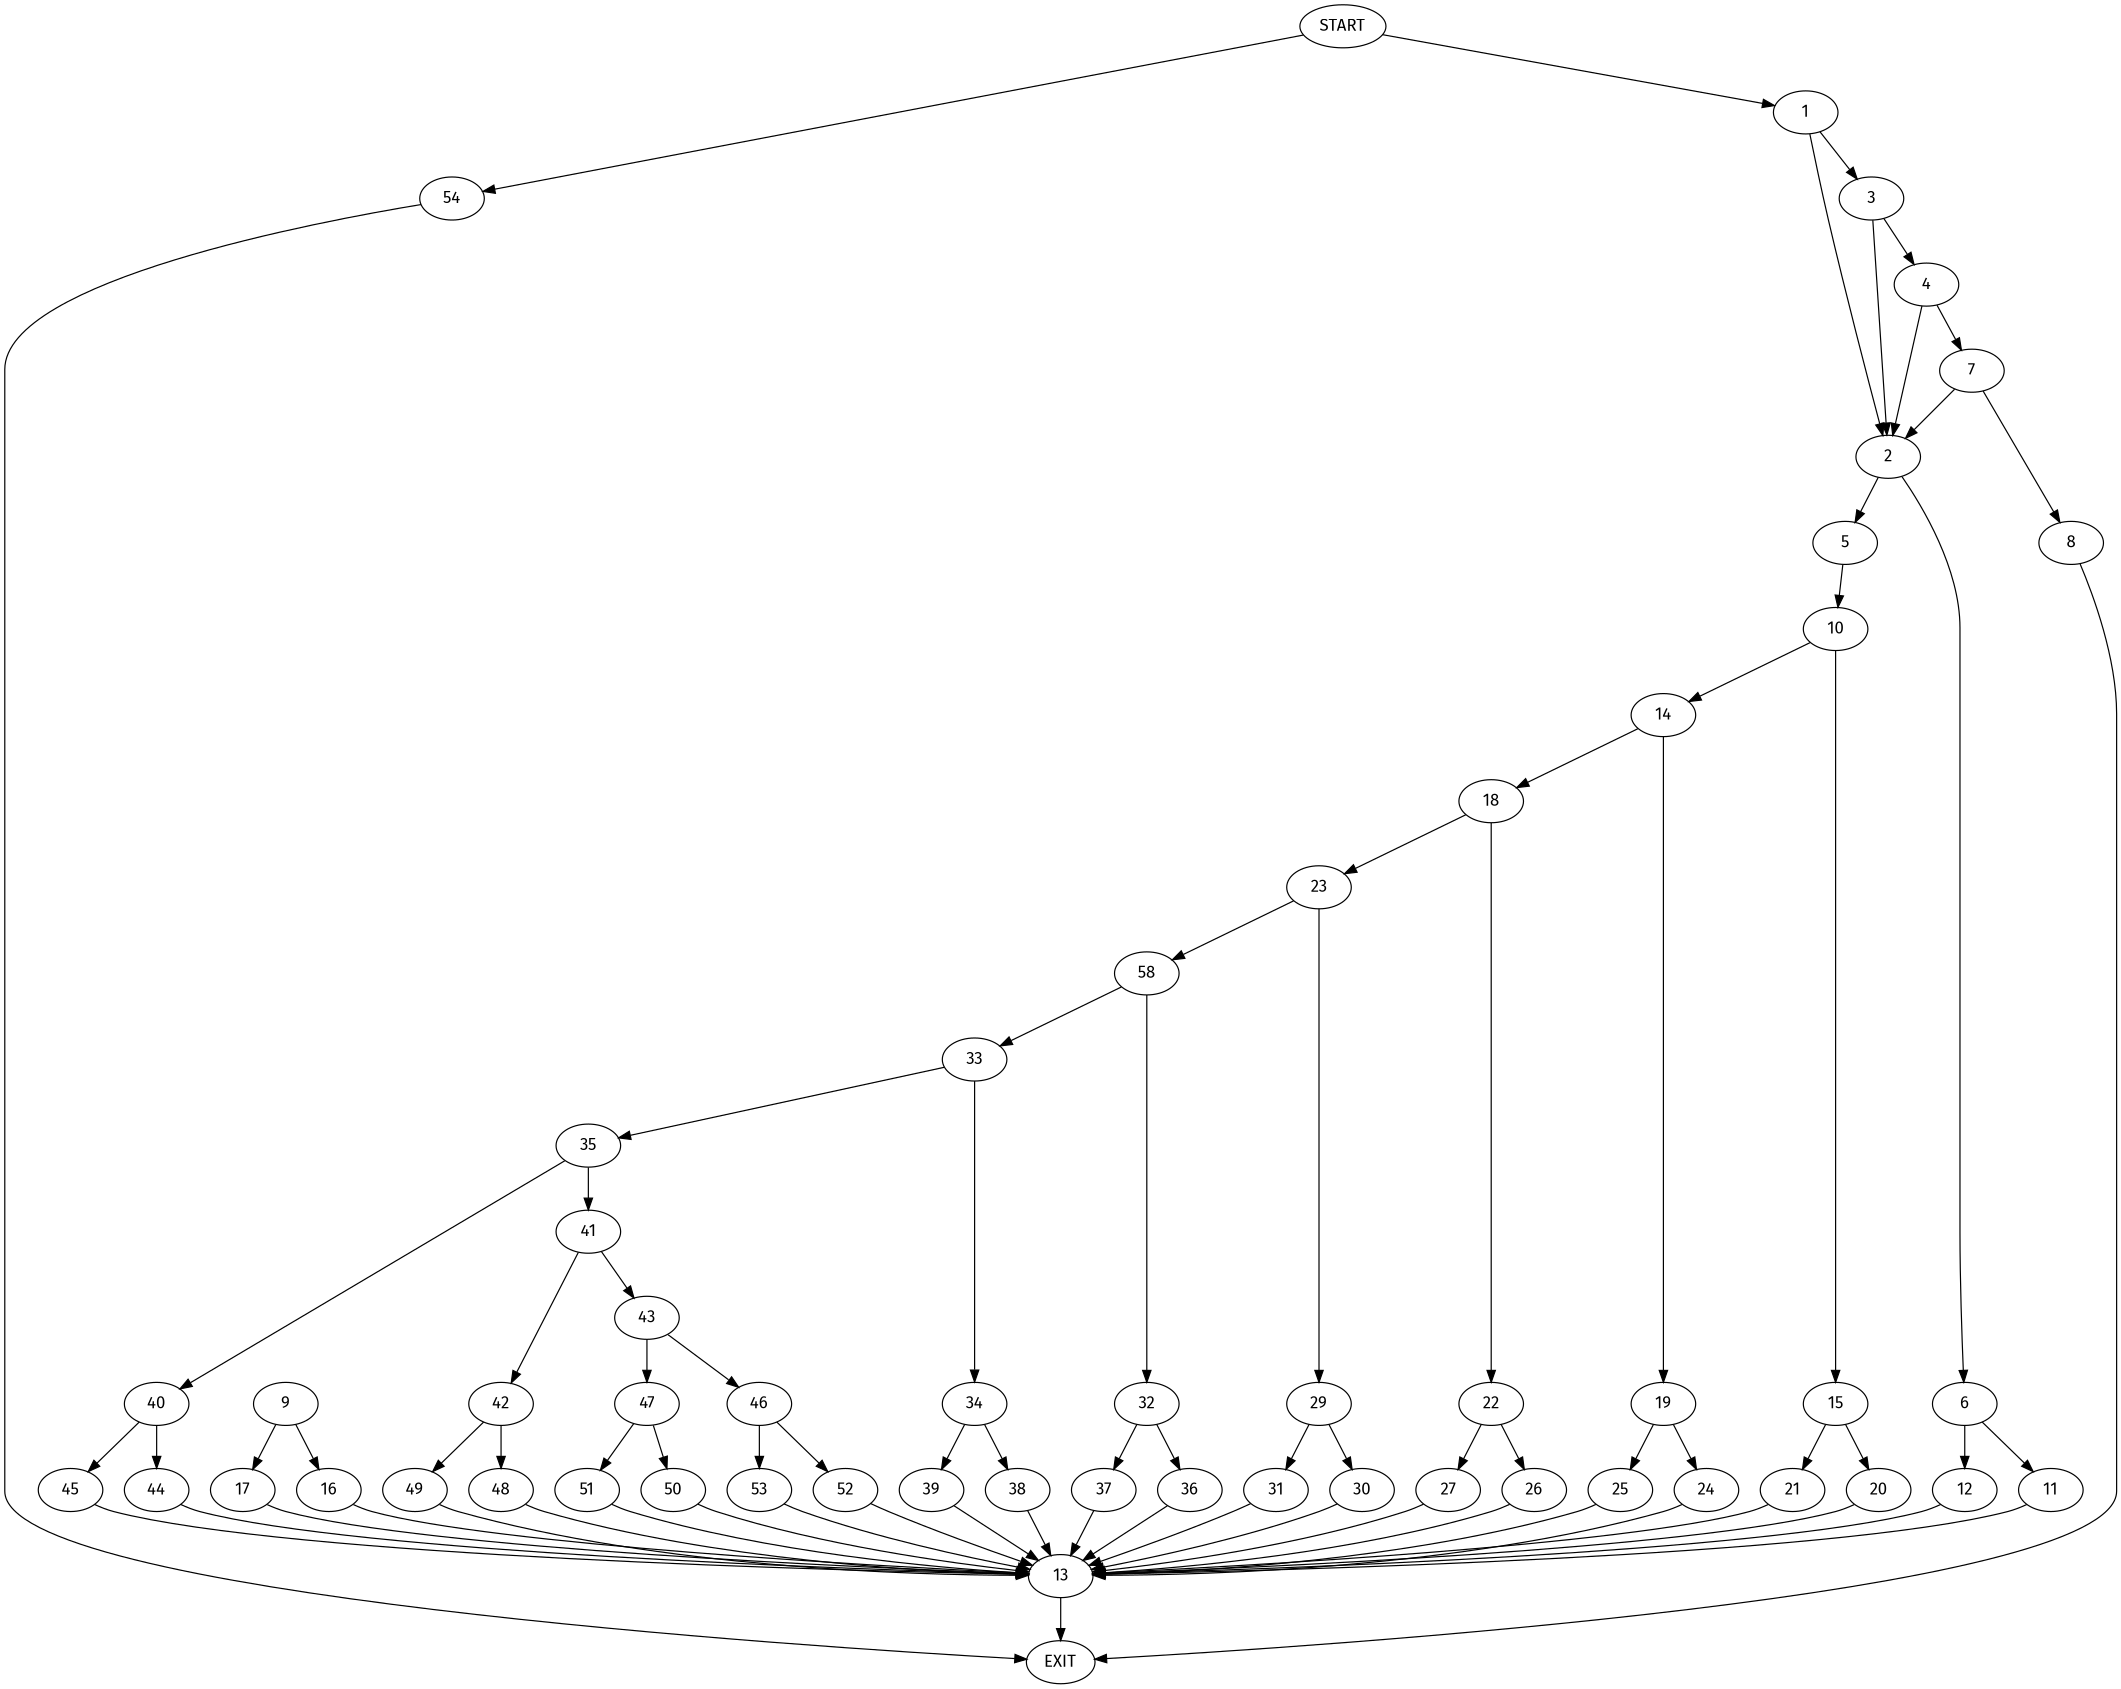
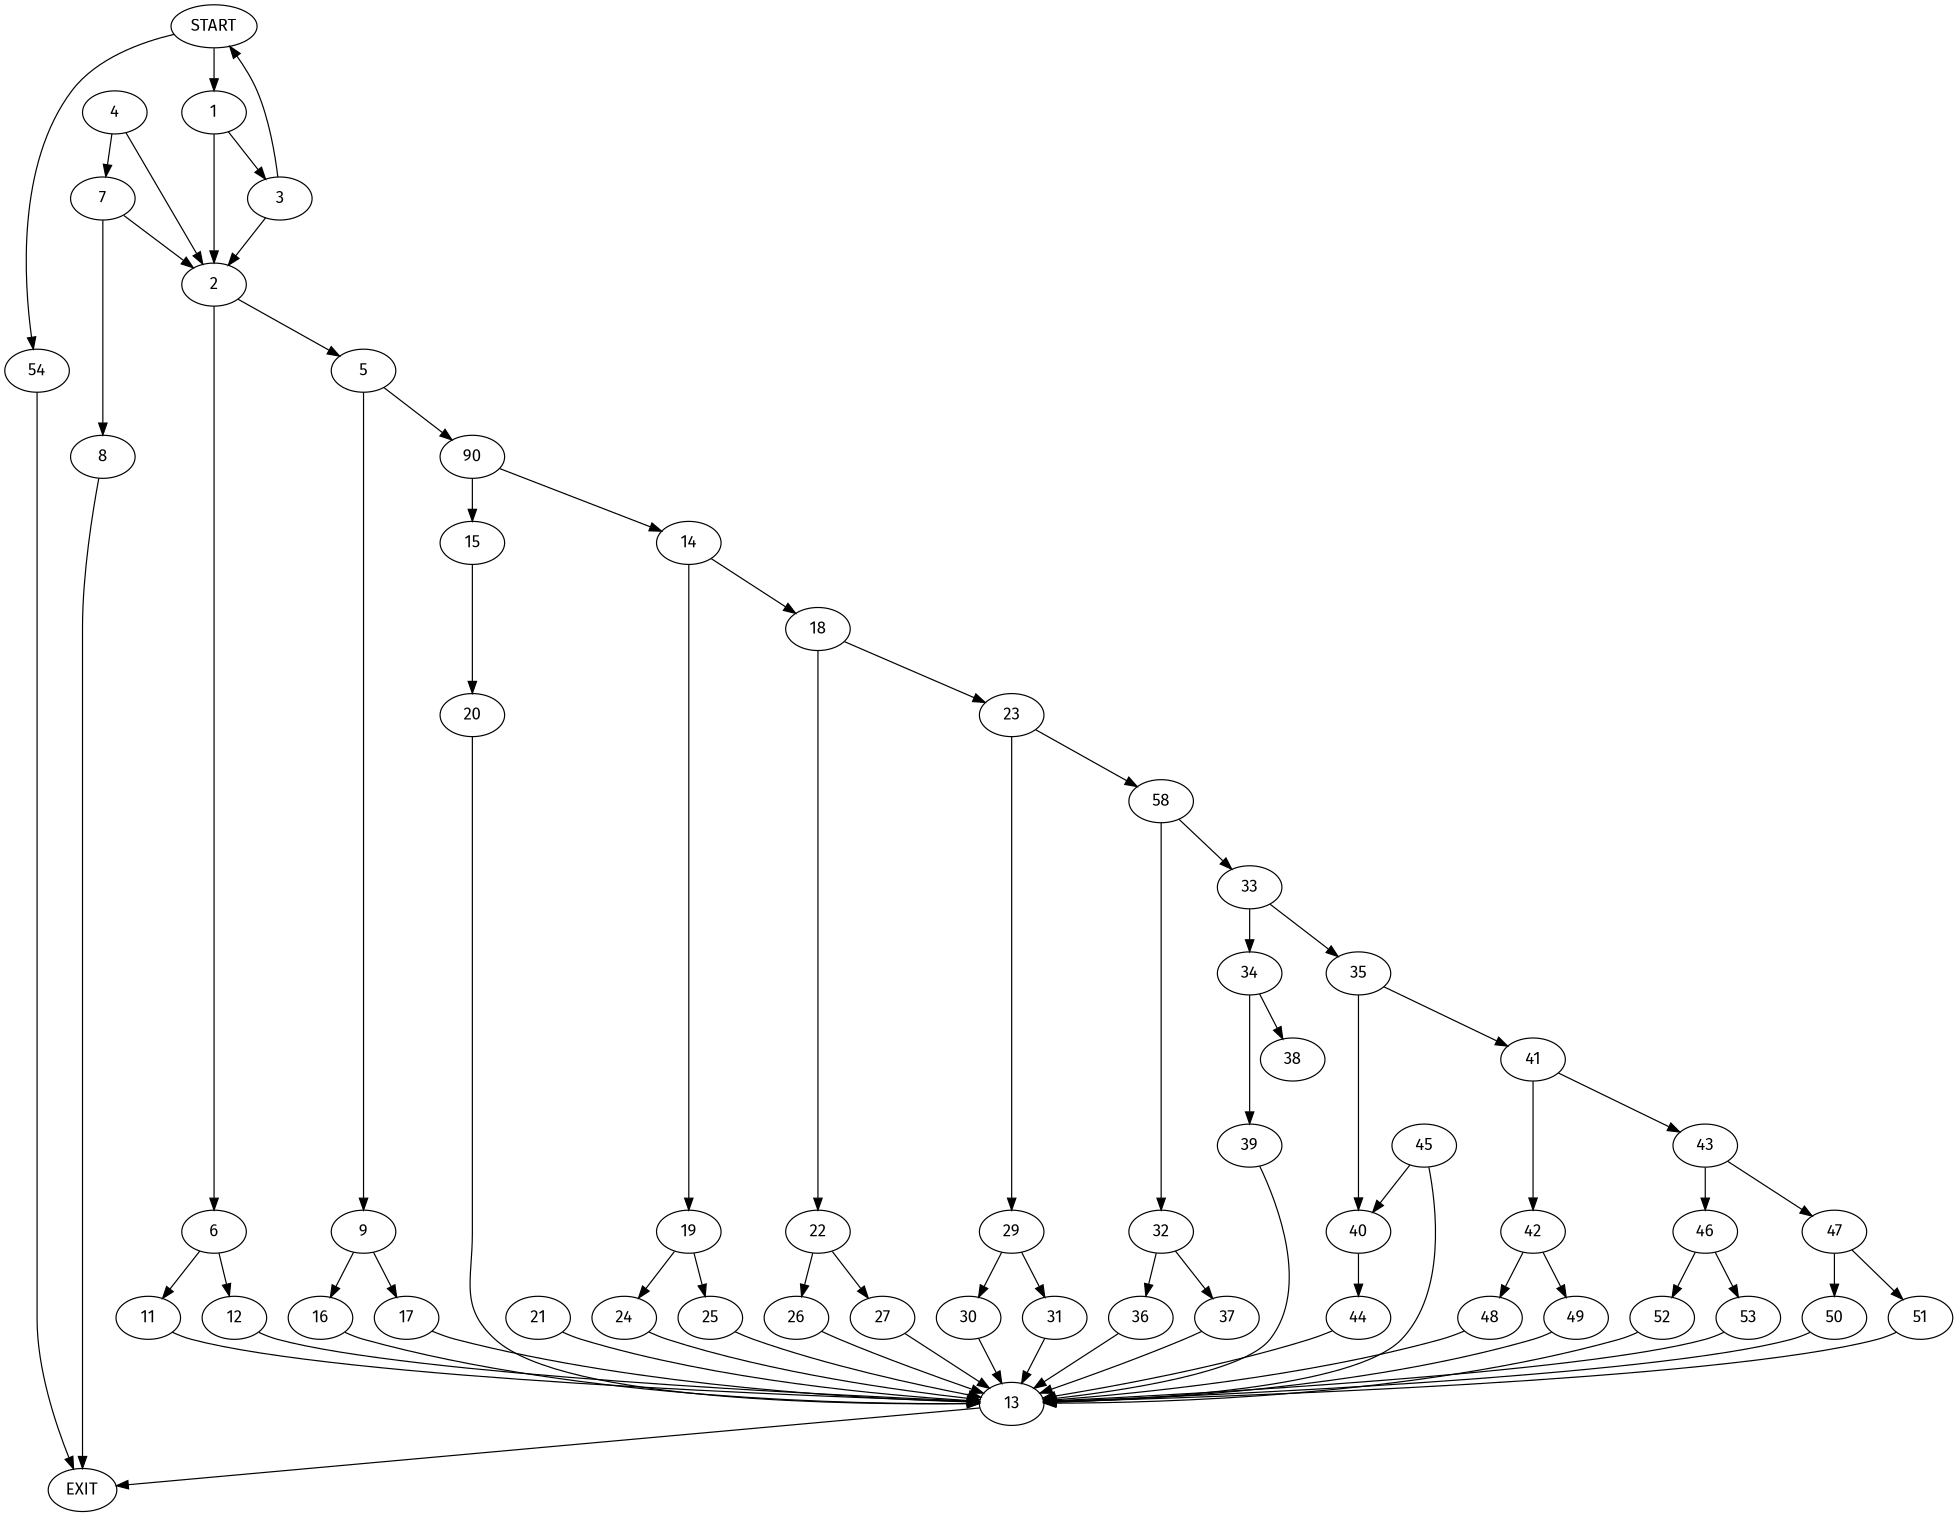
(1896, 236) -> (265, 114)
(1836, 629) -> (472, 457)
none -> (364, 795)
(1817, 1442) -> none
(118, 1443) -> (1395, 1184)
(1036, 1528) -> none
